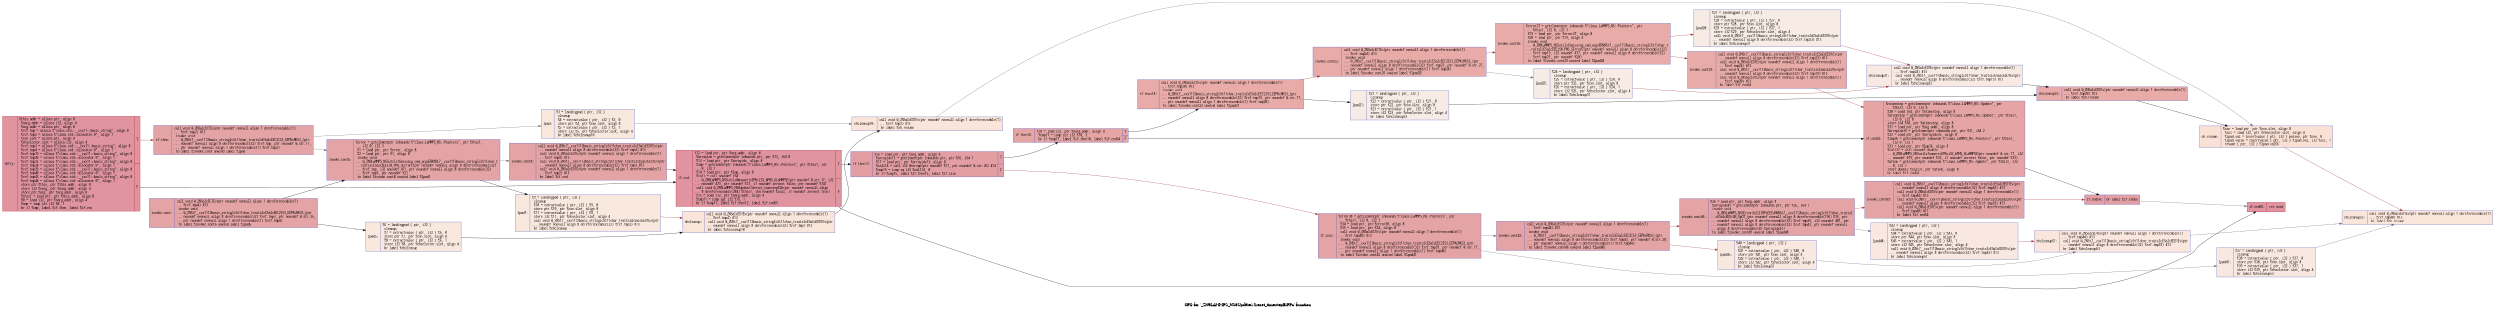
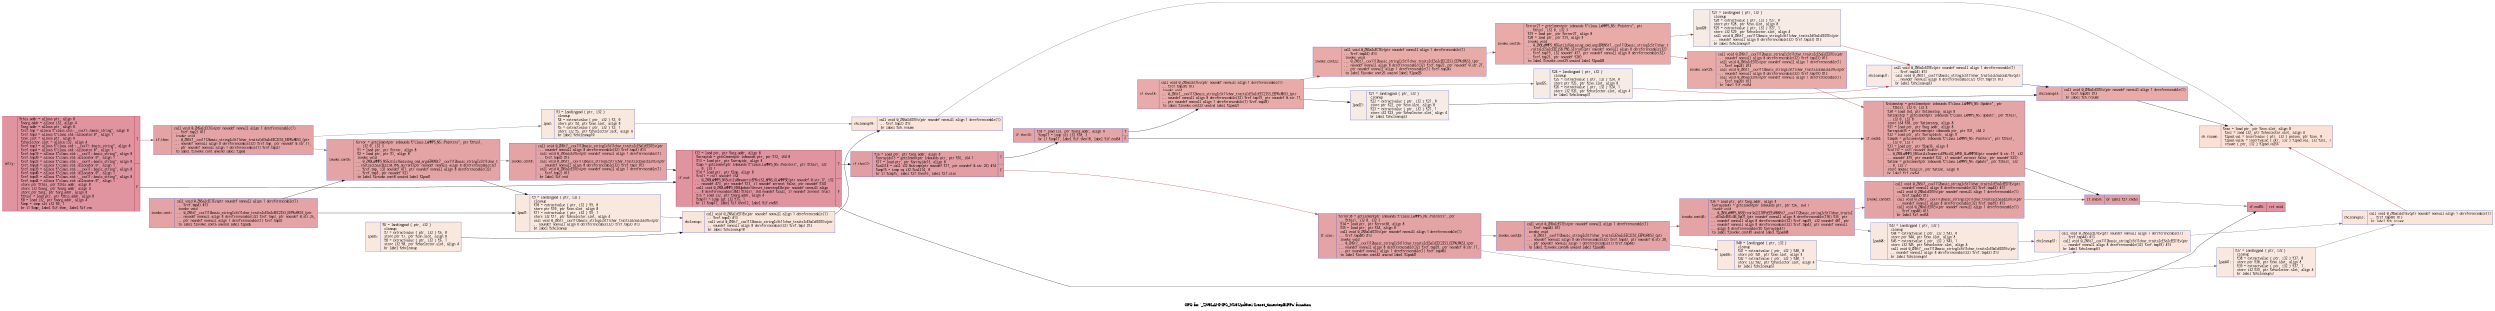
(1509, 75) -> (1417, 85)
(2342, 179) -> (2349, 179)
(340, 227) -> (415, 213)
